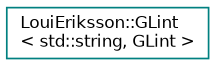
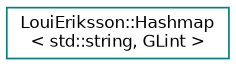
(108, 33) -> (118, 33)
